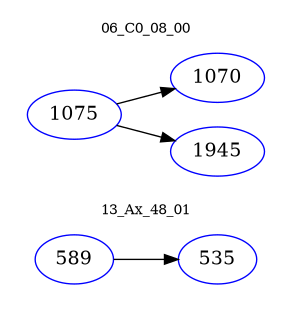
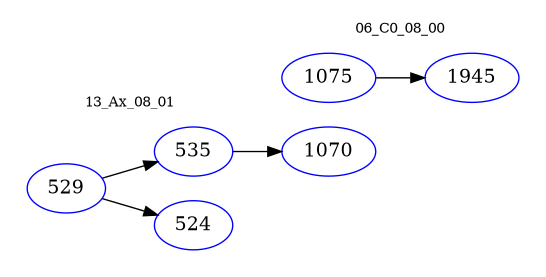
(139, 98) -> (252, 152)
(146, 211) -> (130, 103)
none -> (194, 225)
(74, 259) -> (66, 188)
